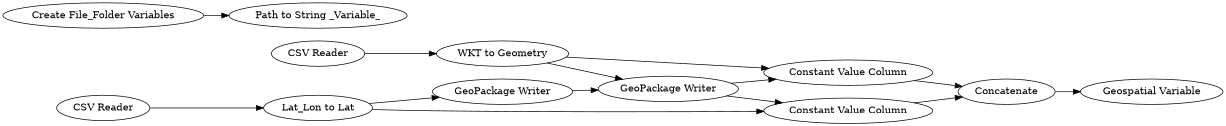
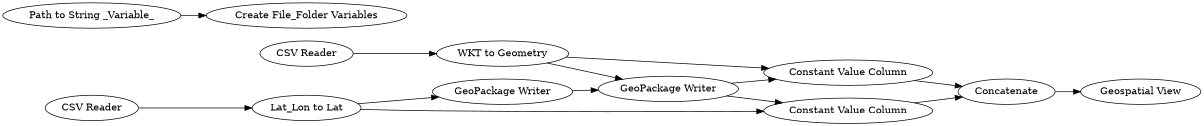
(213, 16) -> (190, 16)
(1152, 92) -> (1141, 92)
